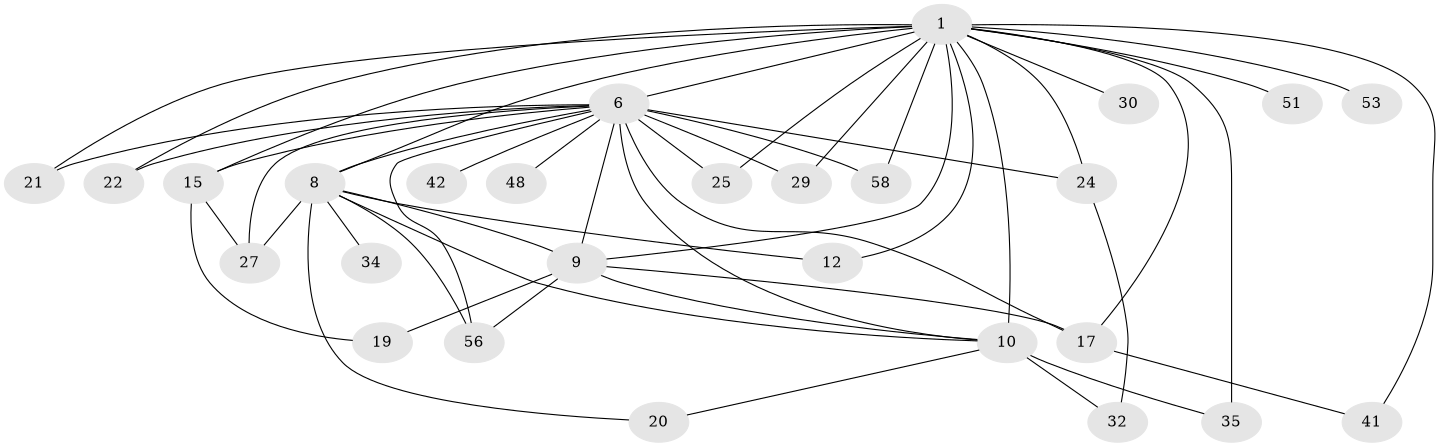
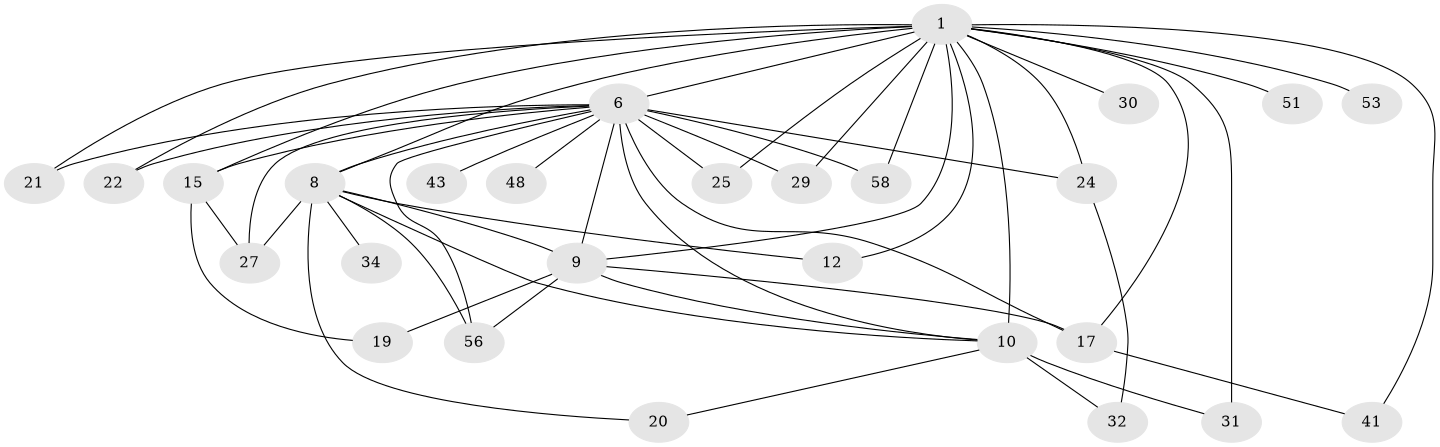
(437, 184) -> (437, 184)
(1232, 422) -> (1232, 422)
